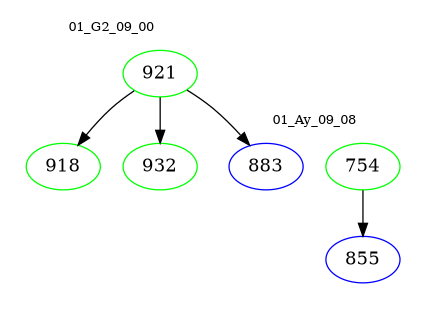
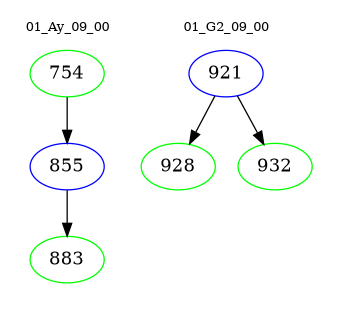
(160, 74) -> (226, 74)
(227, 121) -> (67, 207)
(315, 121) -> (68, 28)
(63, 167) -> (178, 167)
(266, 167) -> (67, 260)
